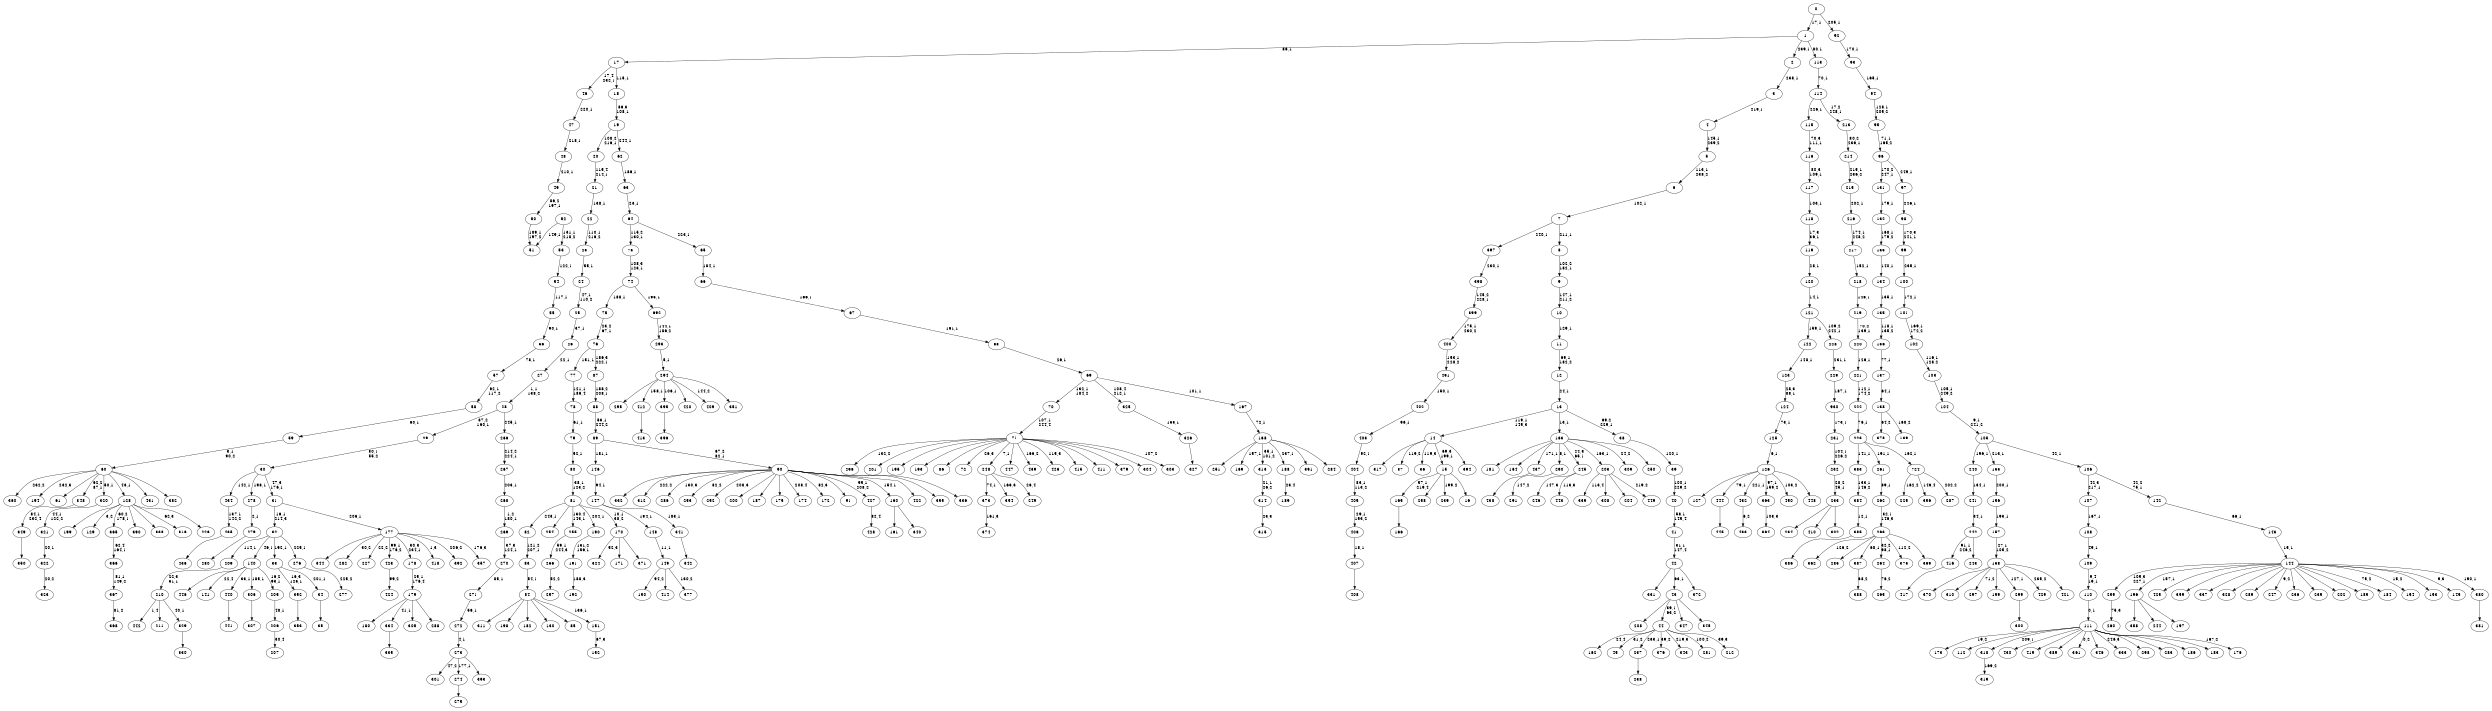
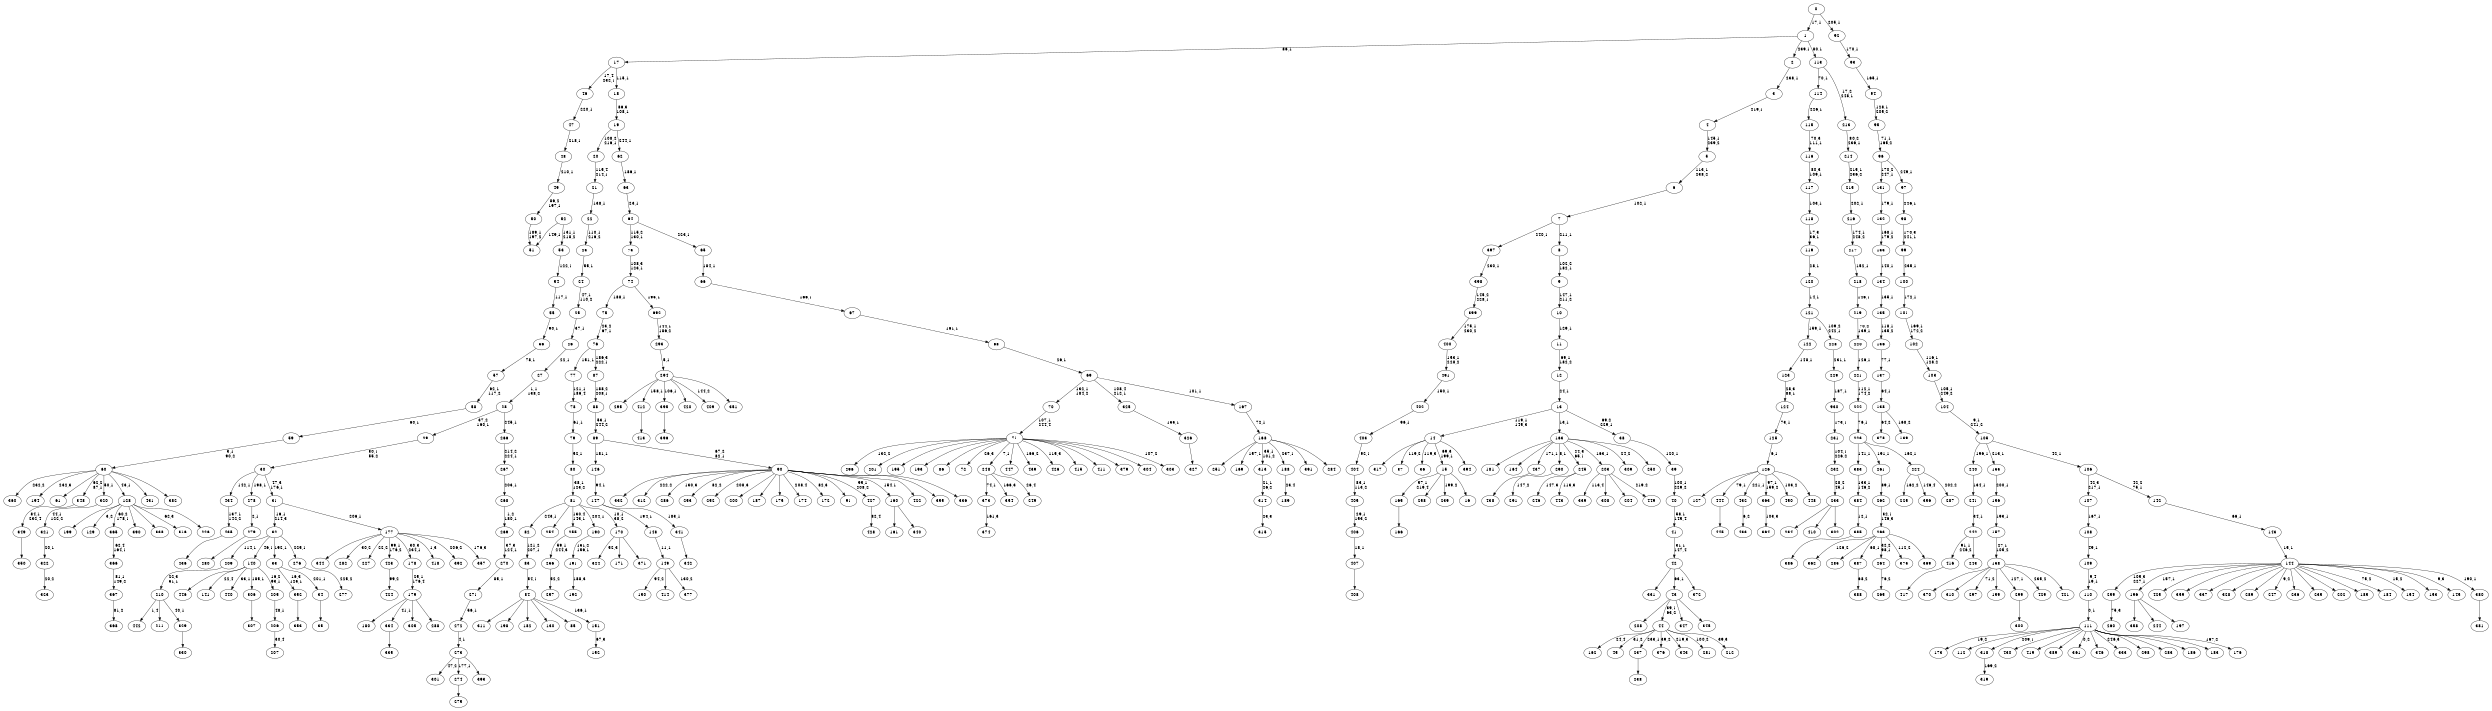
(1827, 111) -> (1838, 90)
(1916, 470) -> (1916, 470)
(229, 626) -> none
